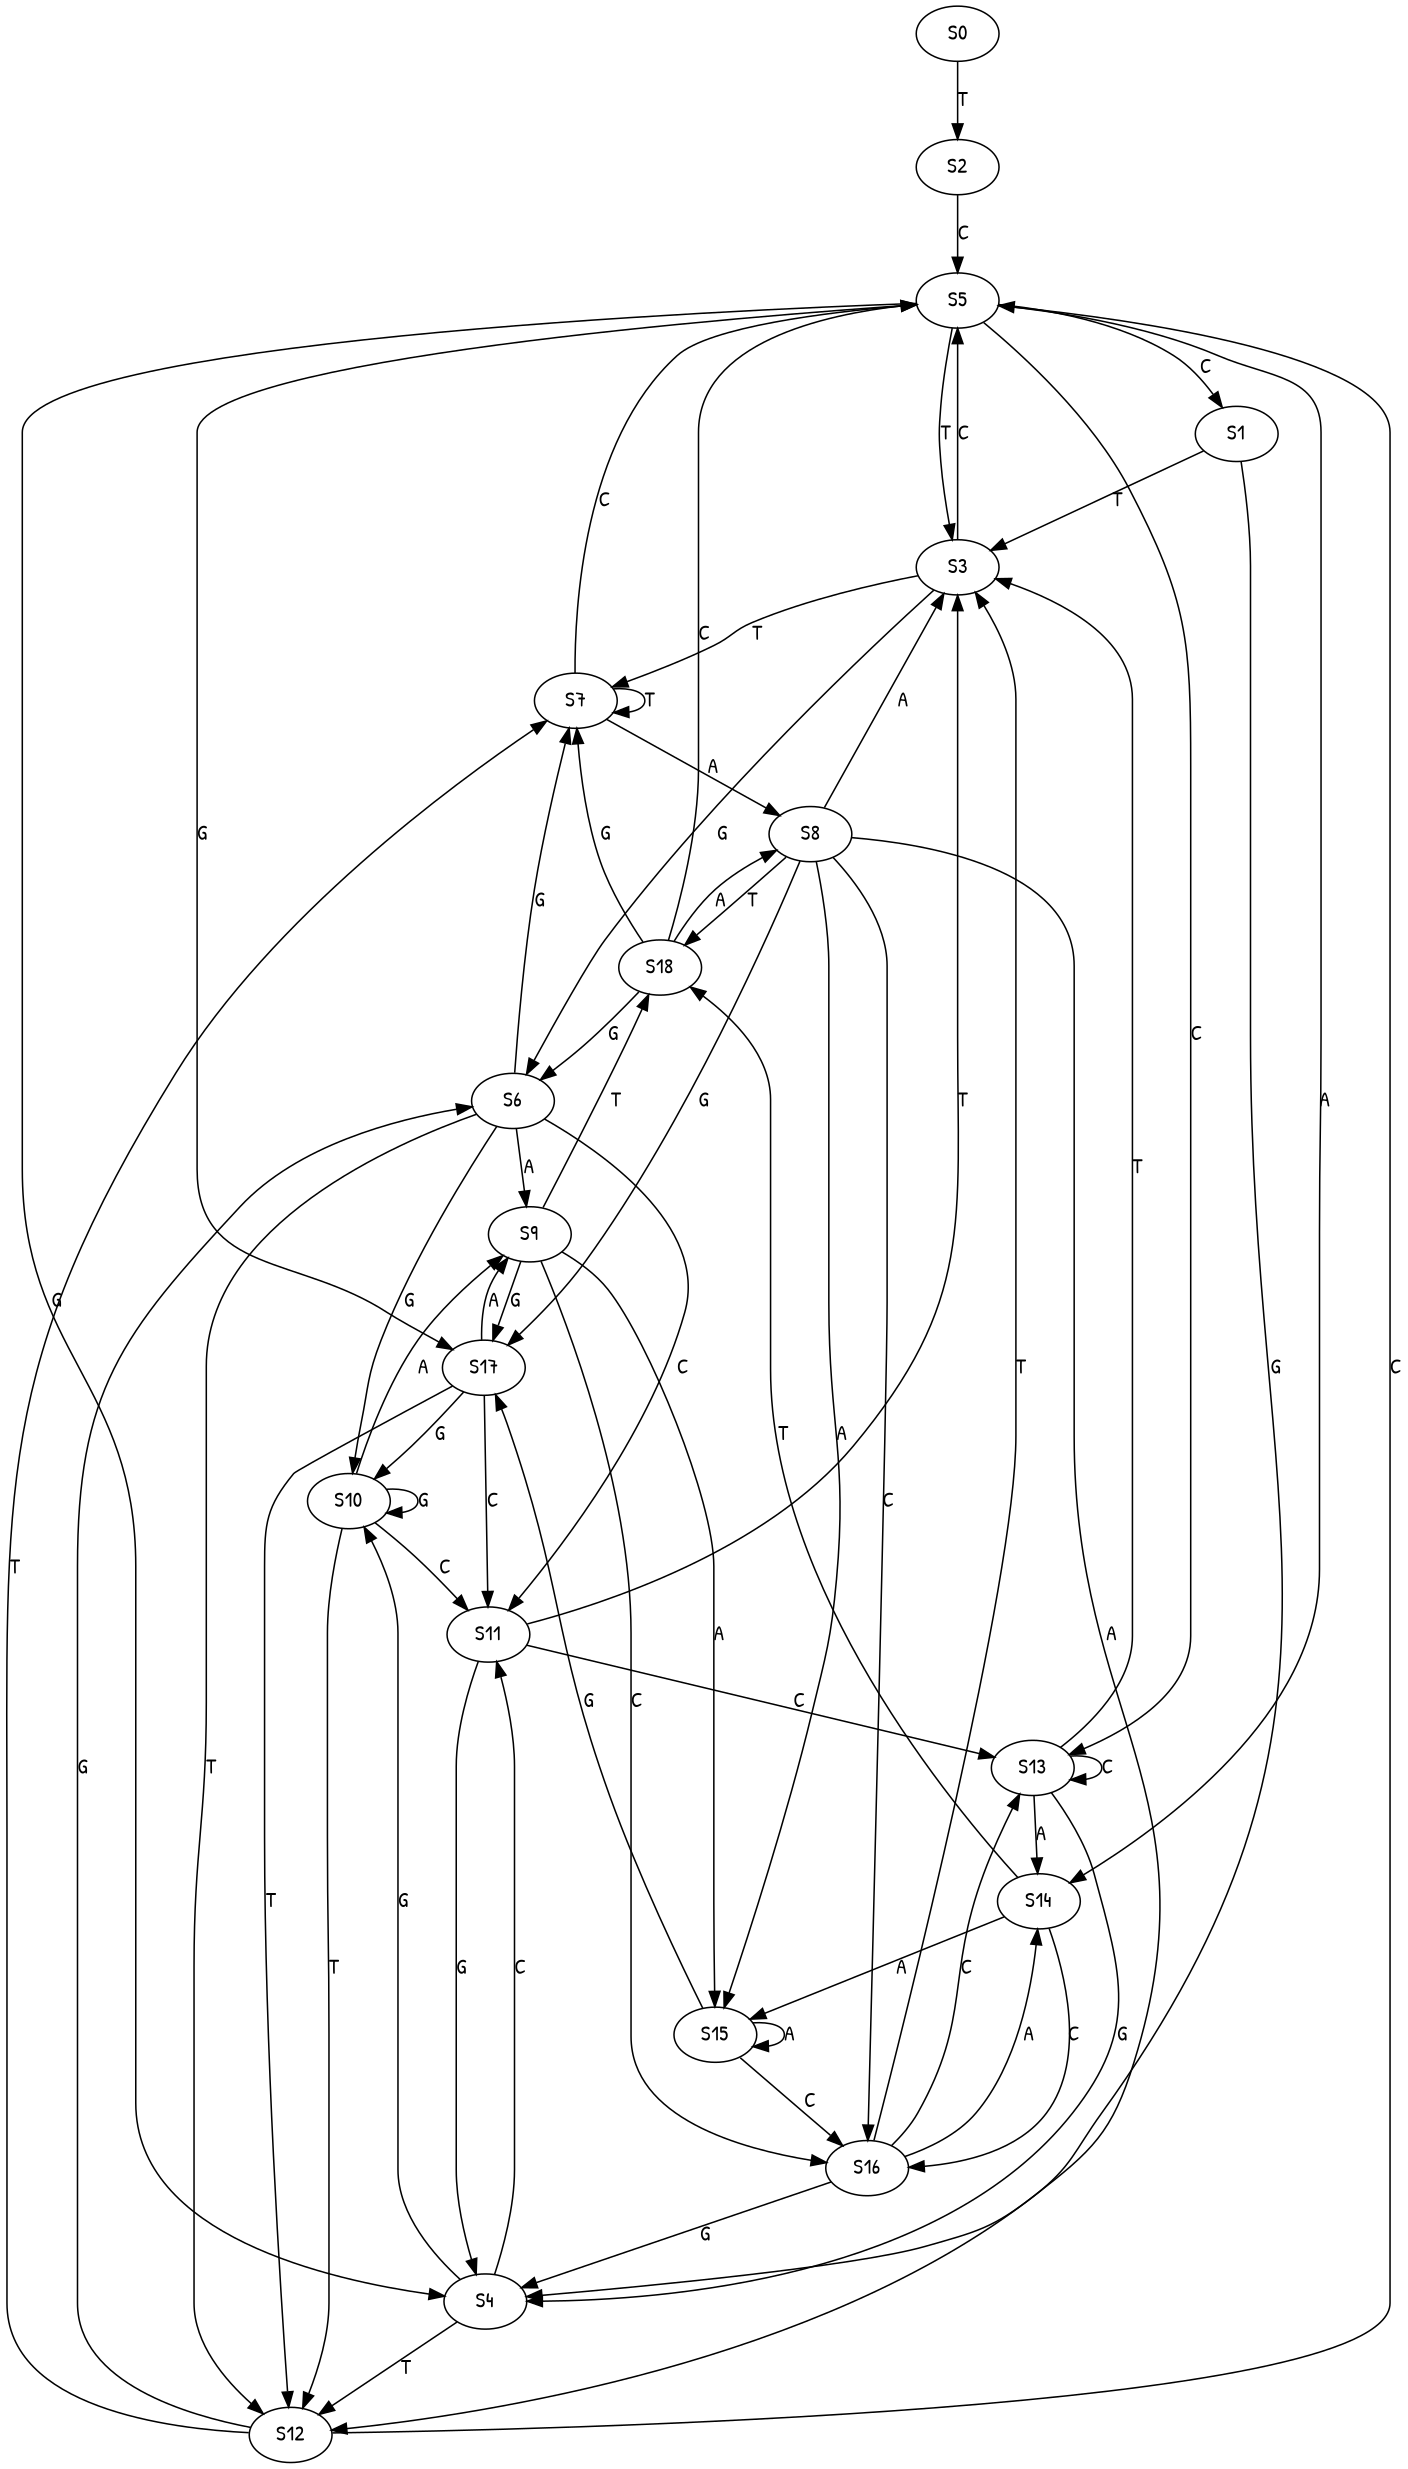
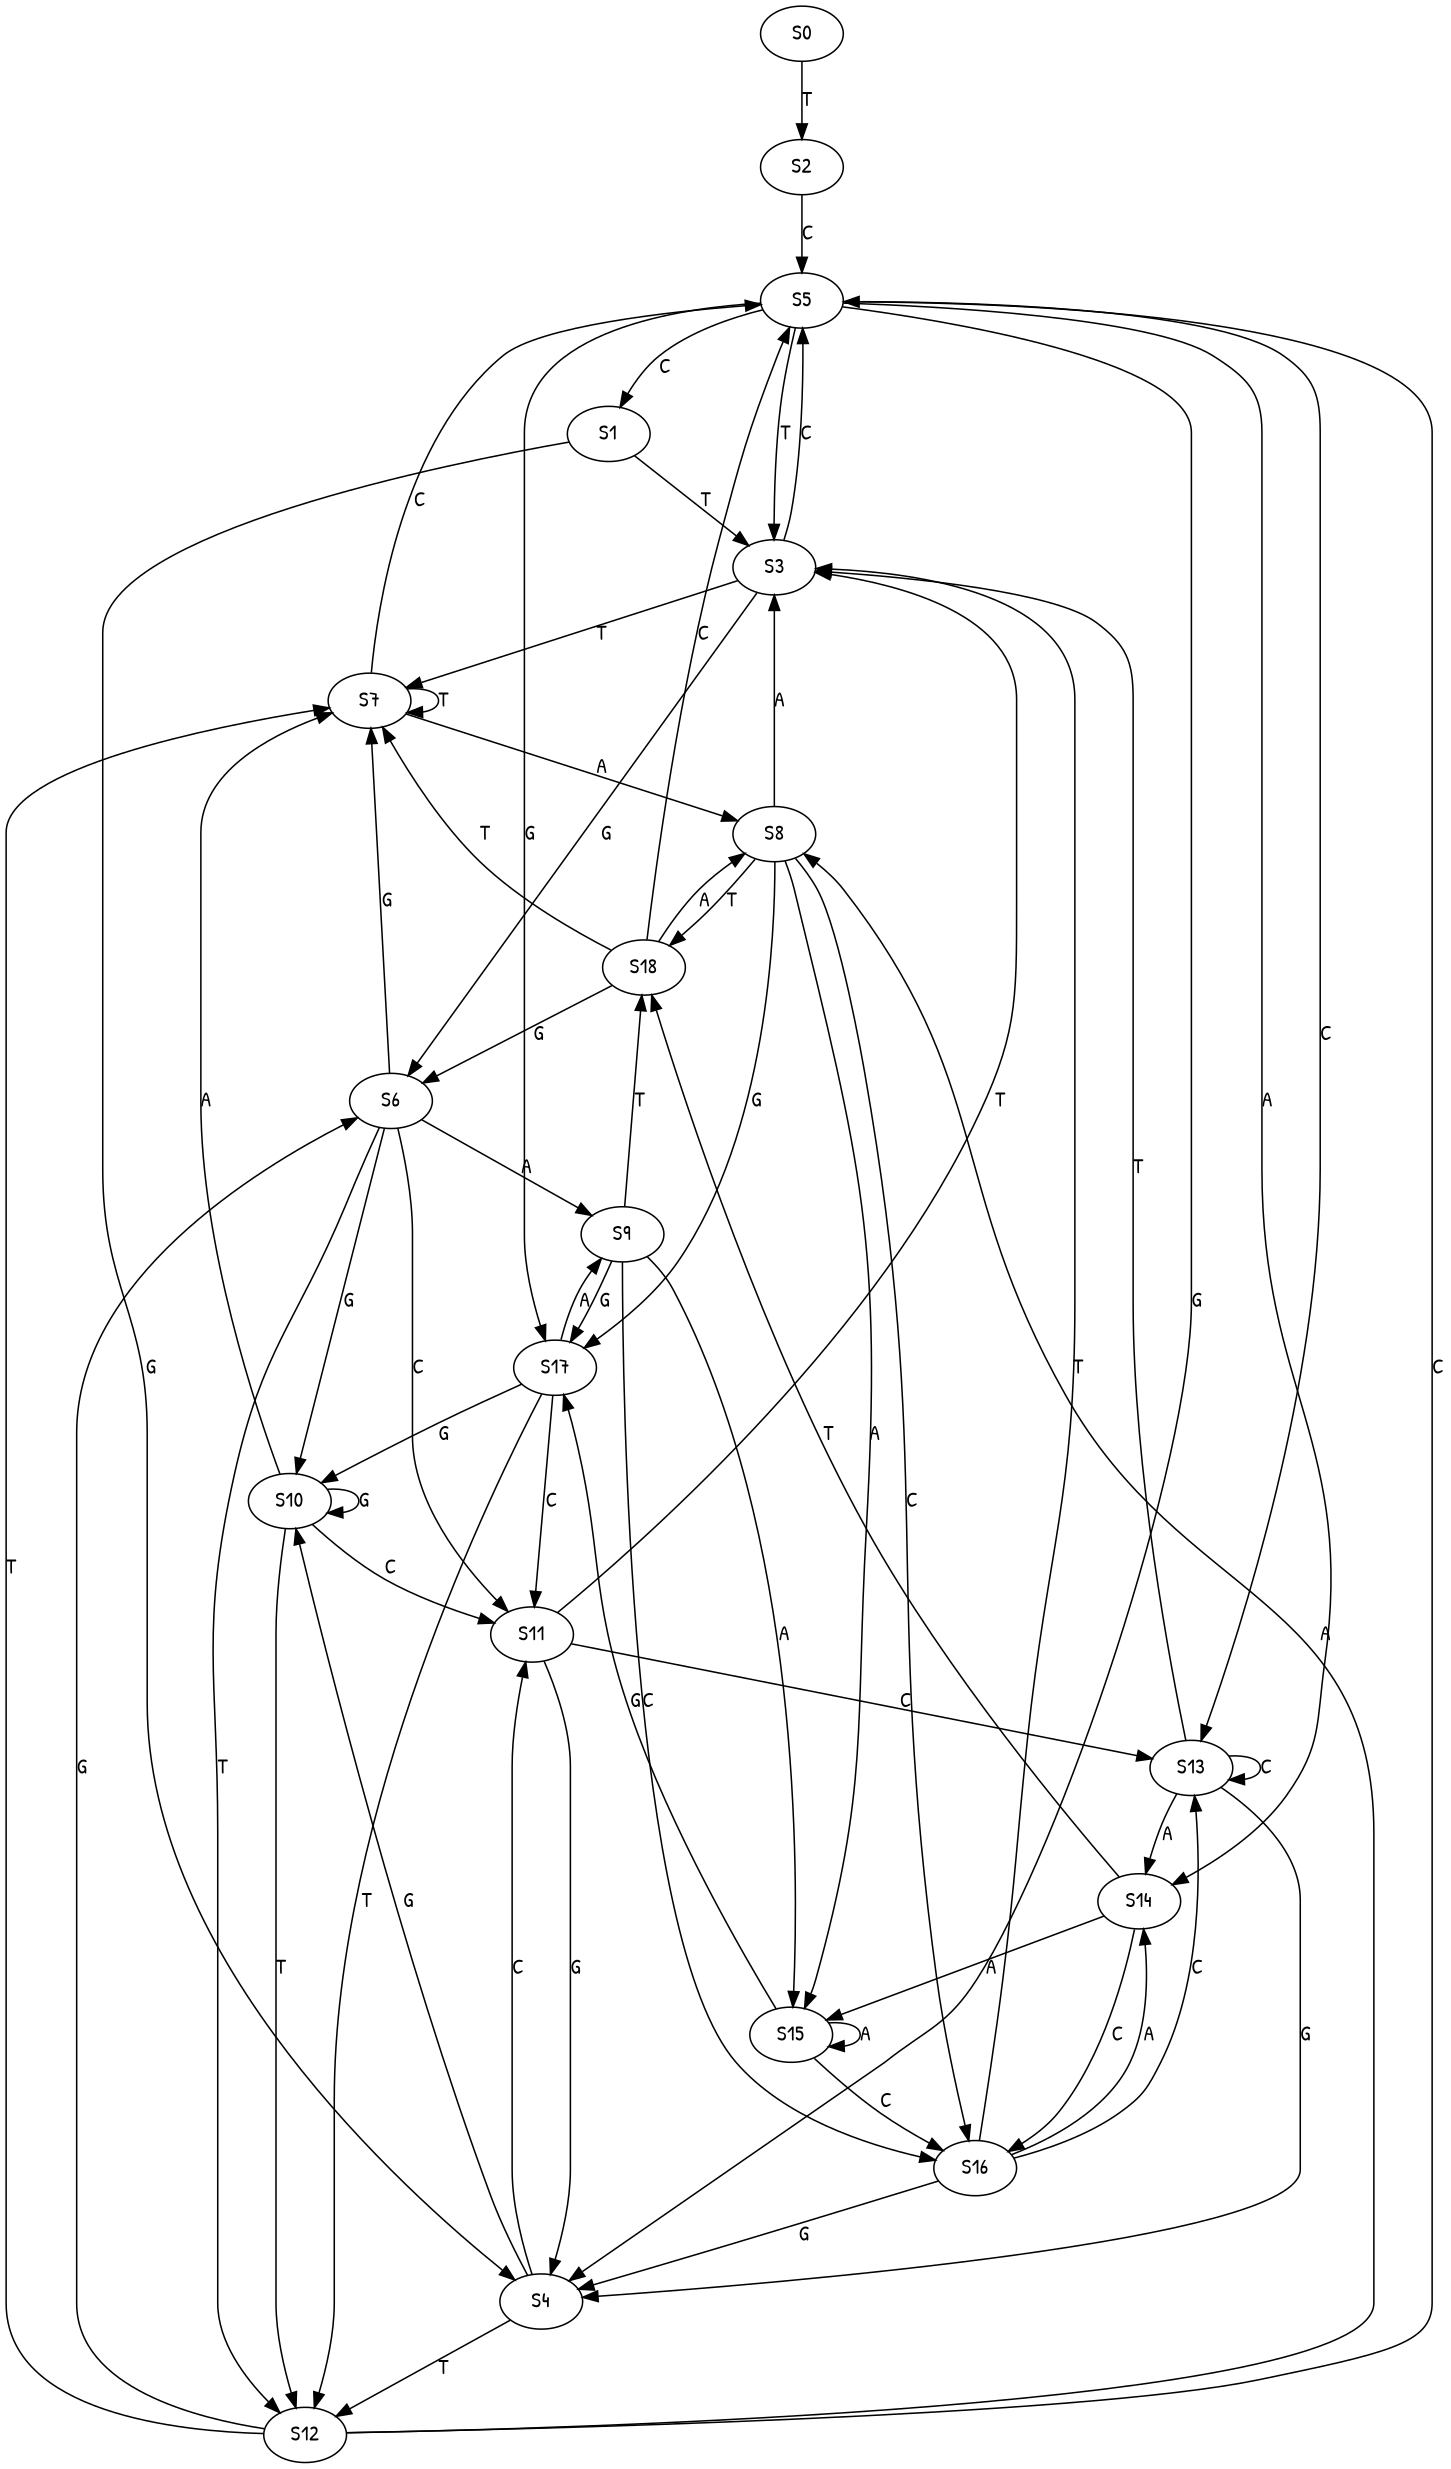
(606, 834) -> (485, 834)
(406, 1358) -> (201, 1072)
(1139, 1768) -> (1374, 2019)
